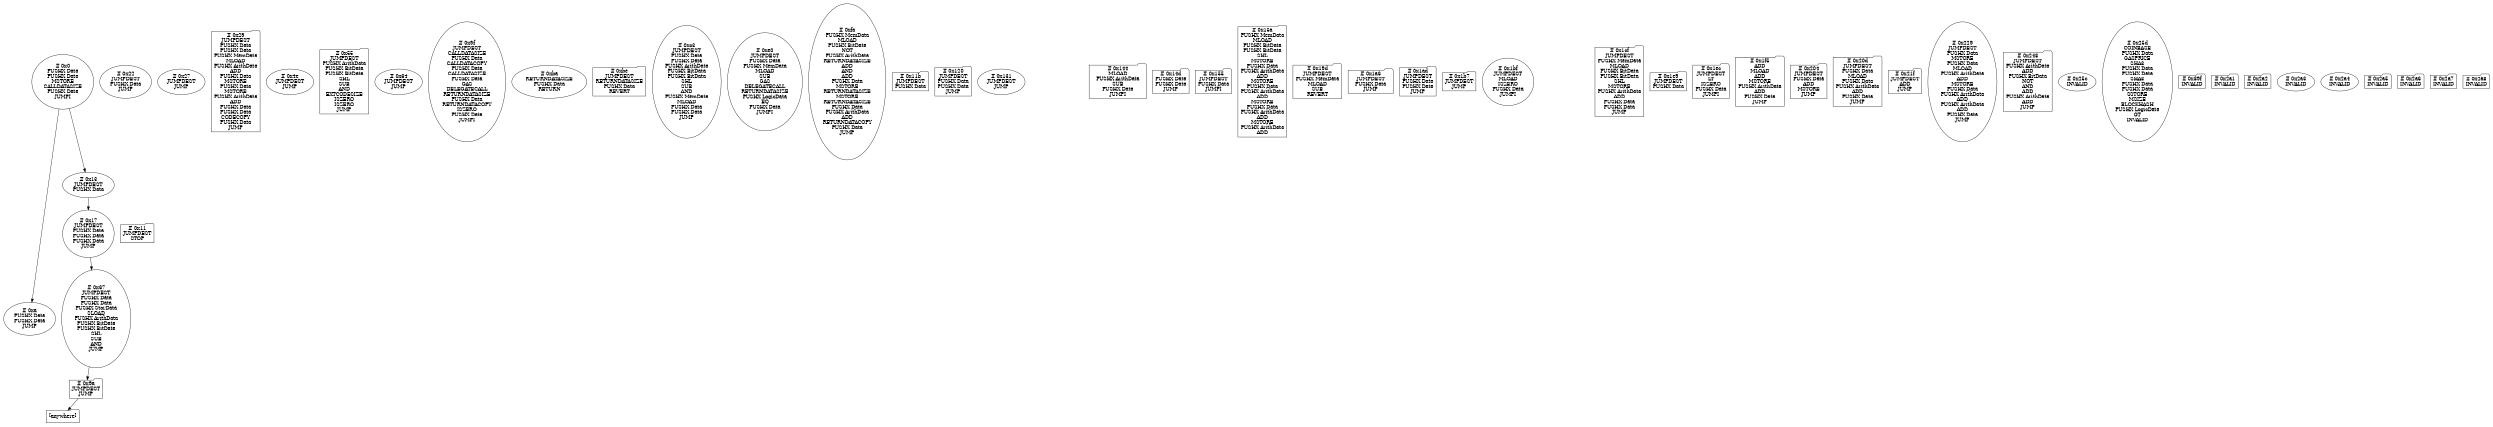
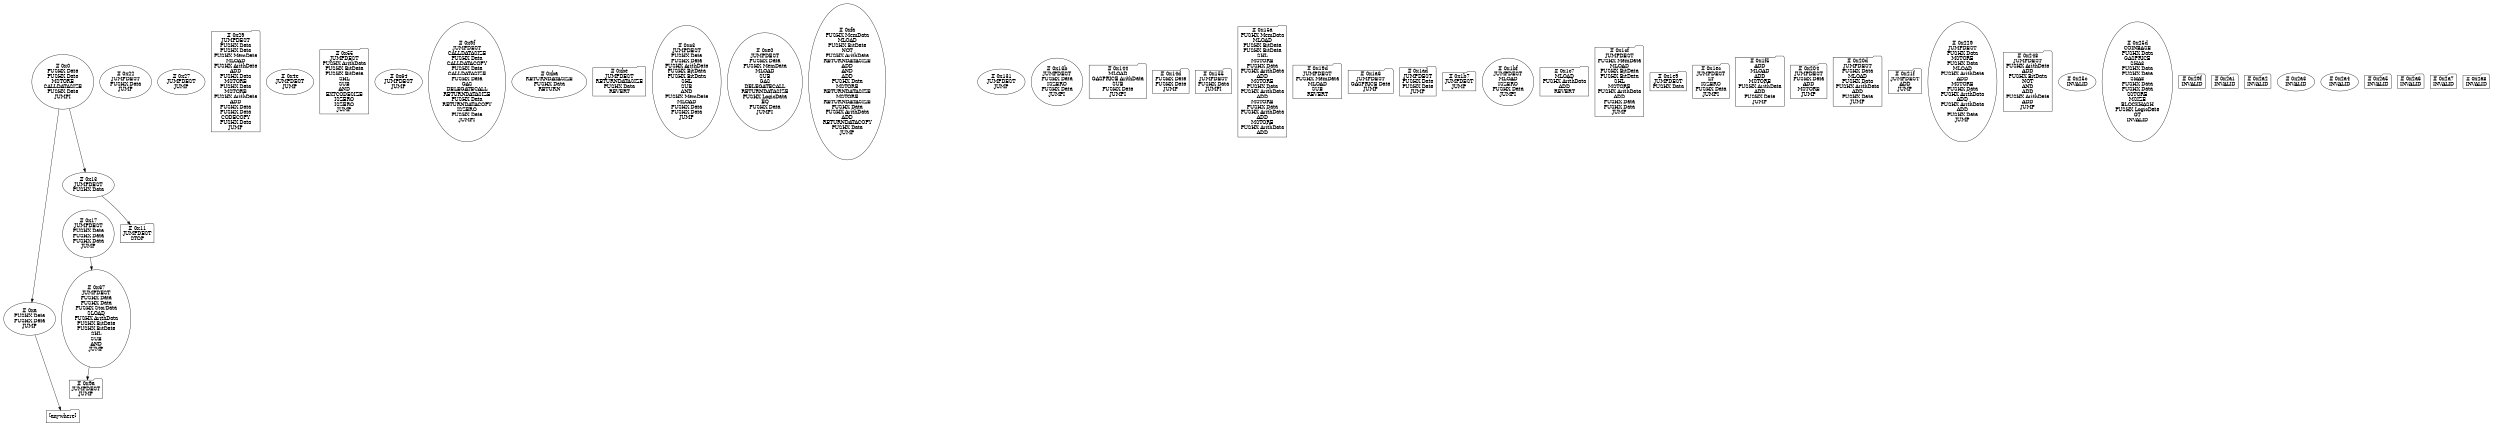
(910, 82) -> none
(953, 82) -> none
none -> (1057, 82)
(1118, 82) -> (1118, 82)
(1371, 82) -> (1371, 82)
none -> (1564, 82)
(2192, 82) -> (2192, 82)
(88, 202) -> (116, 208)
(74, 403) -> (47, 371)
